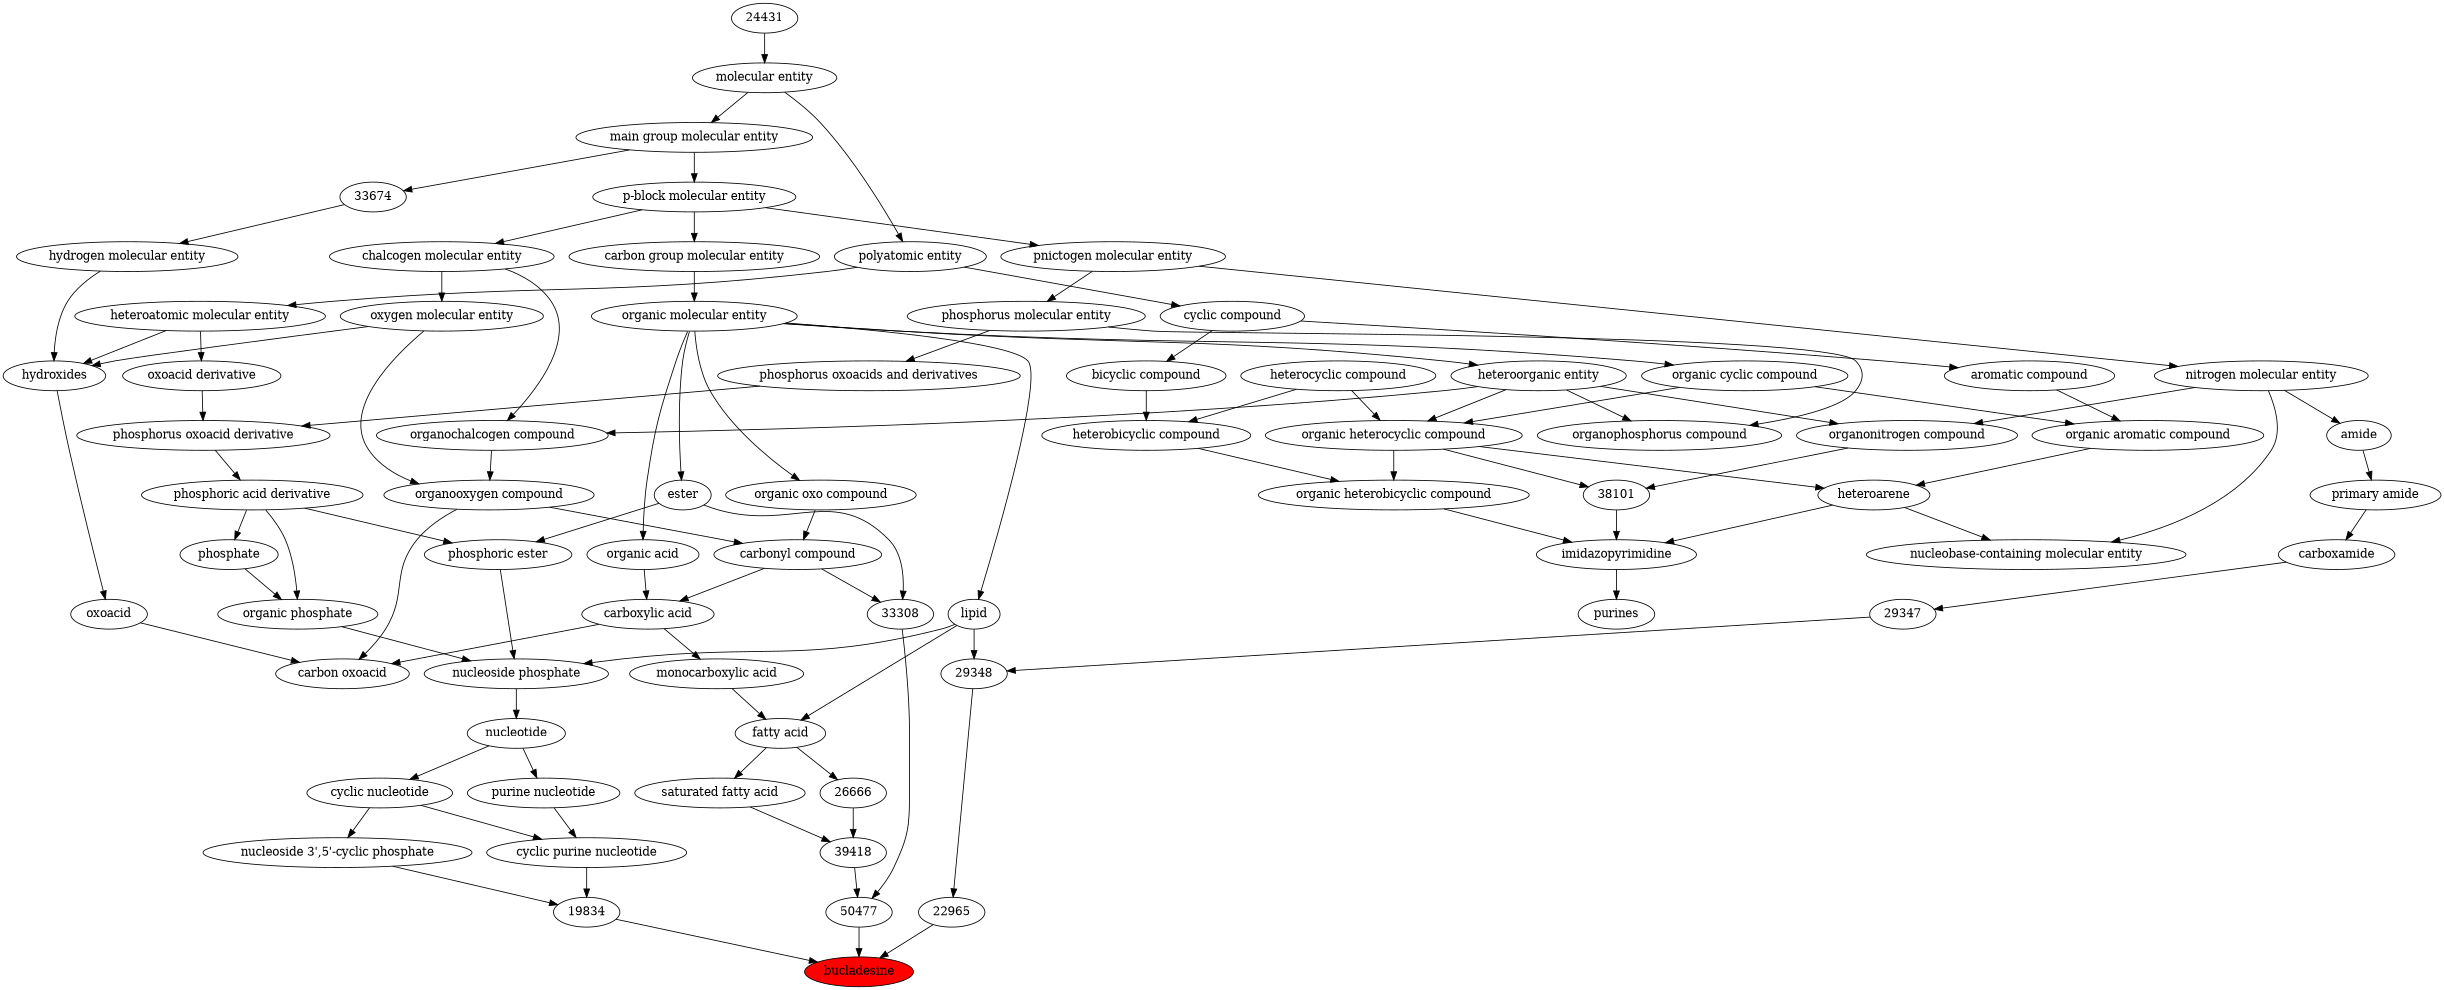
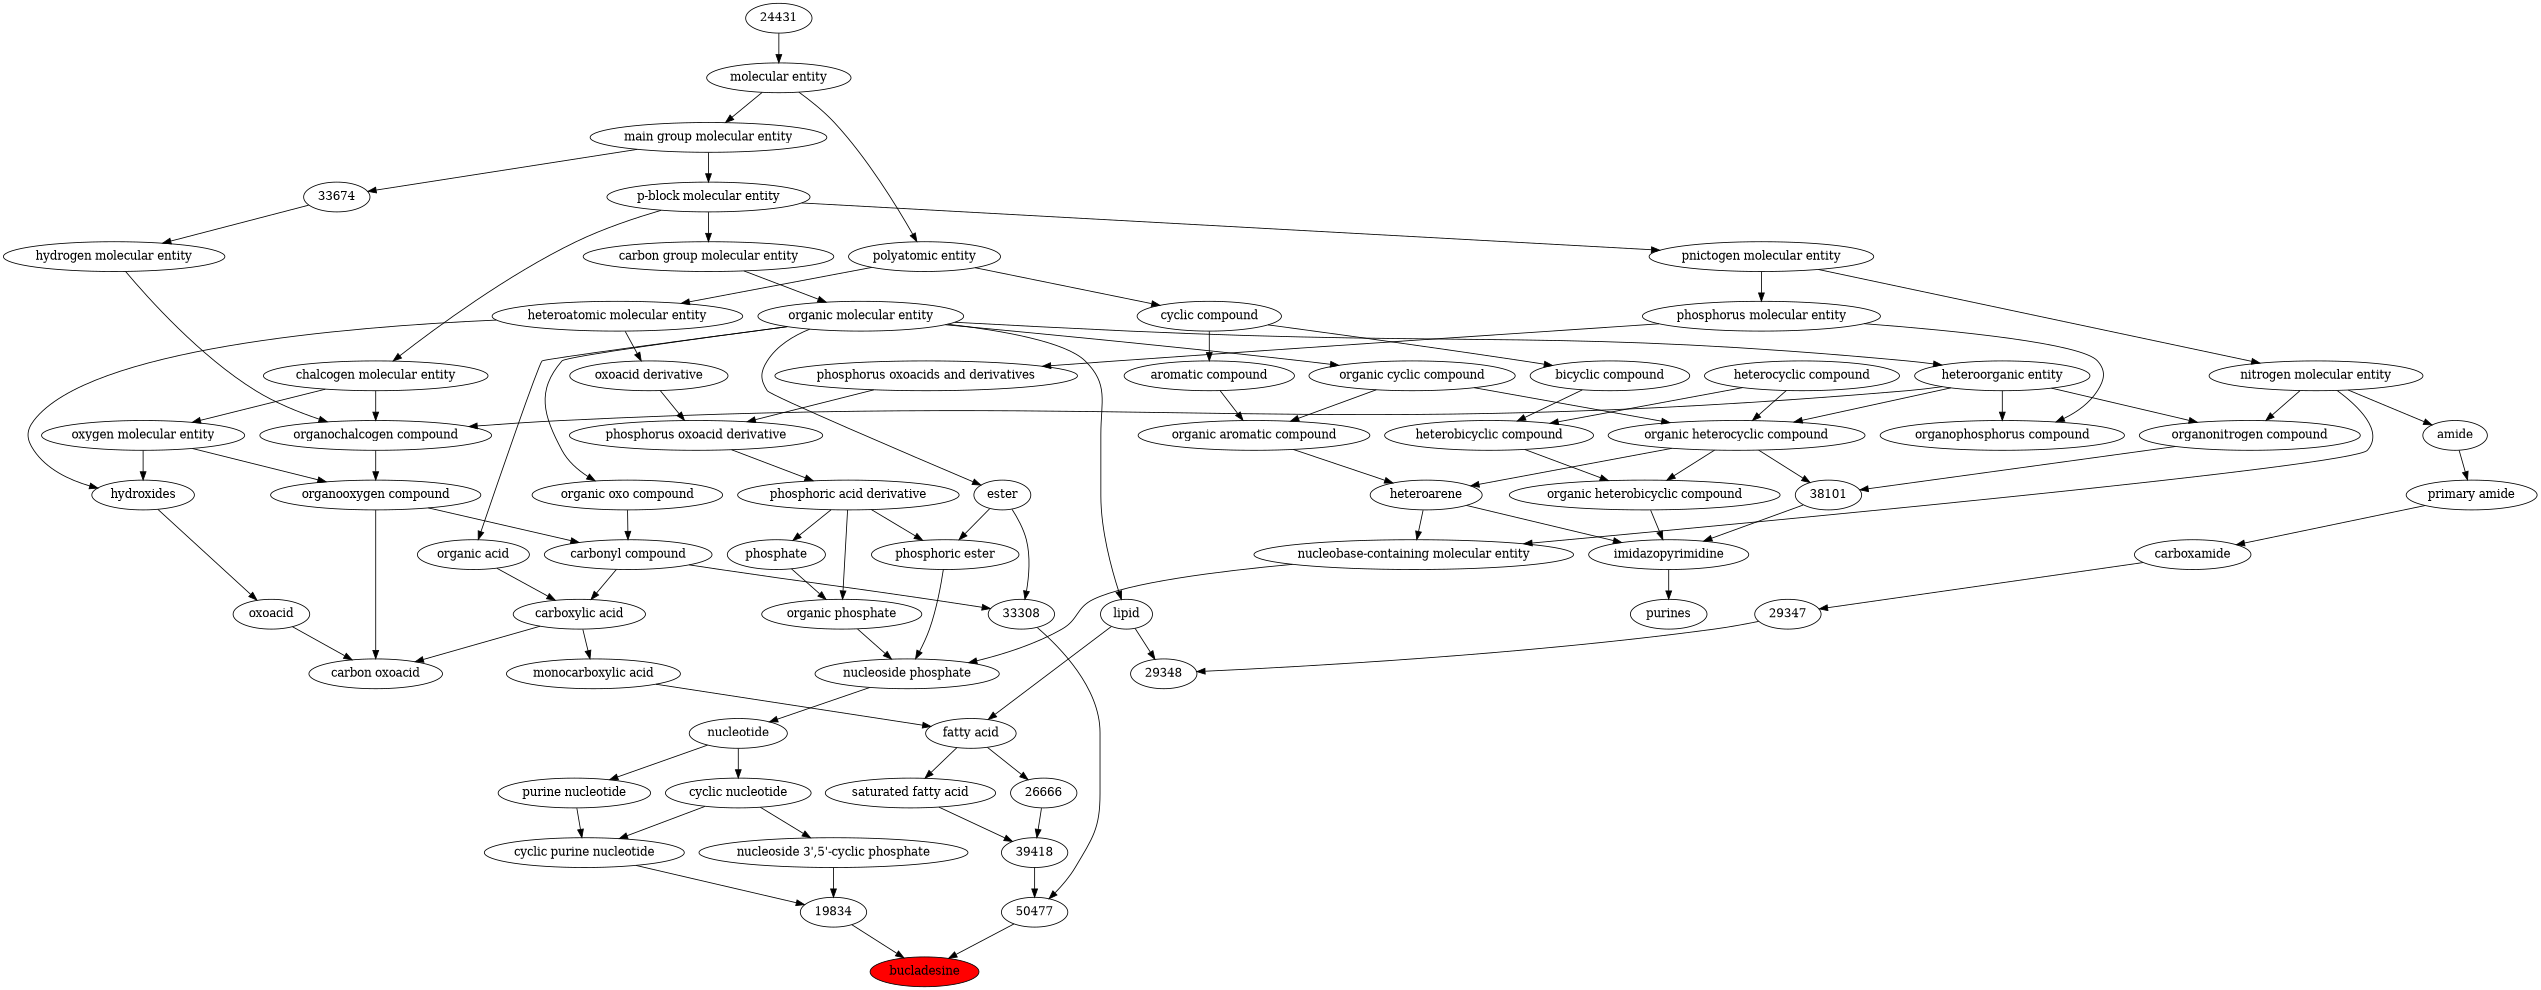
(66, 305) -> (212, 359)
(775, 651) -> (1125, 589)
(952, 912) -> none
